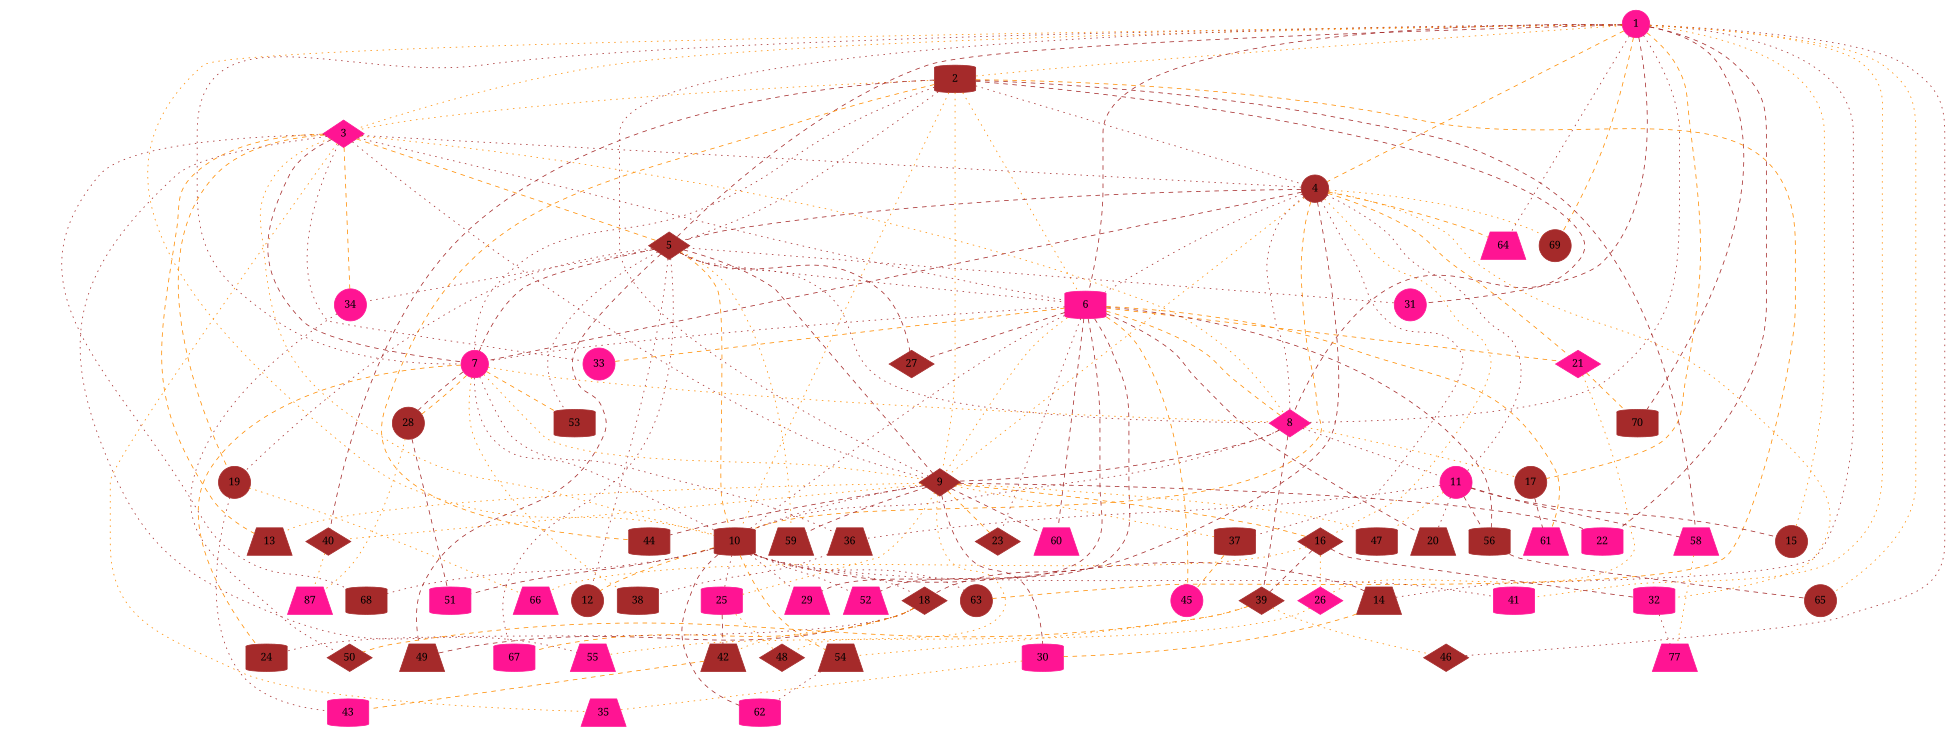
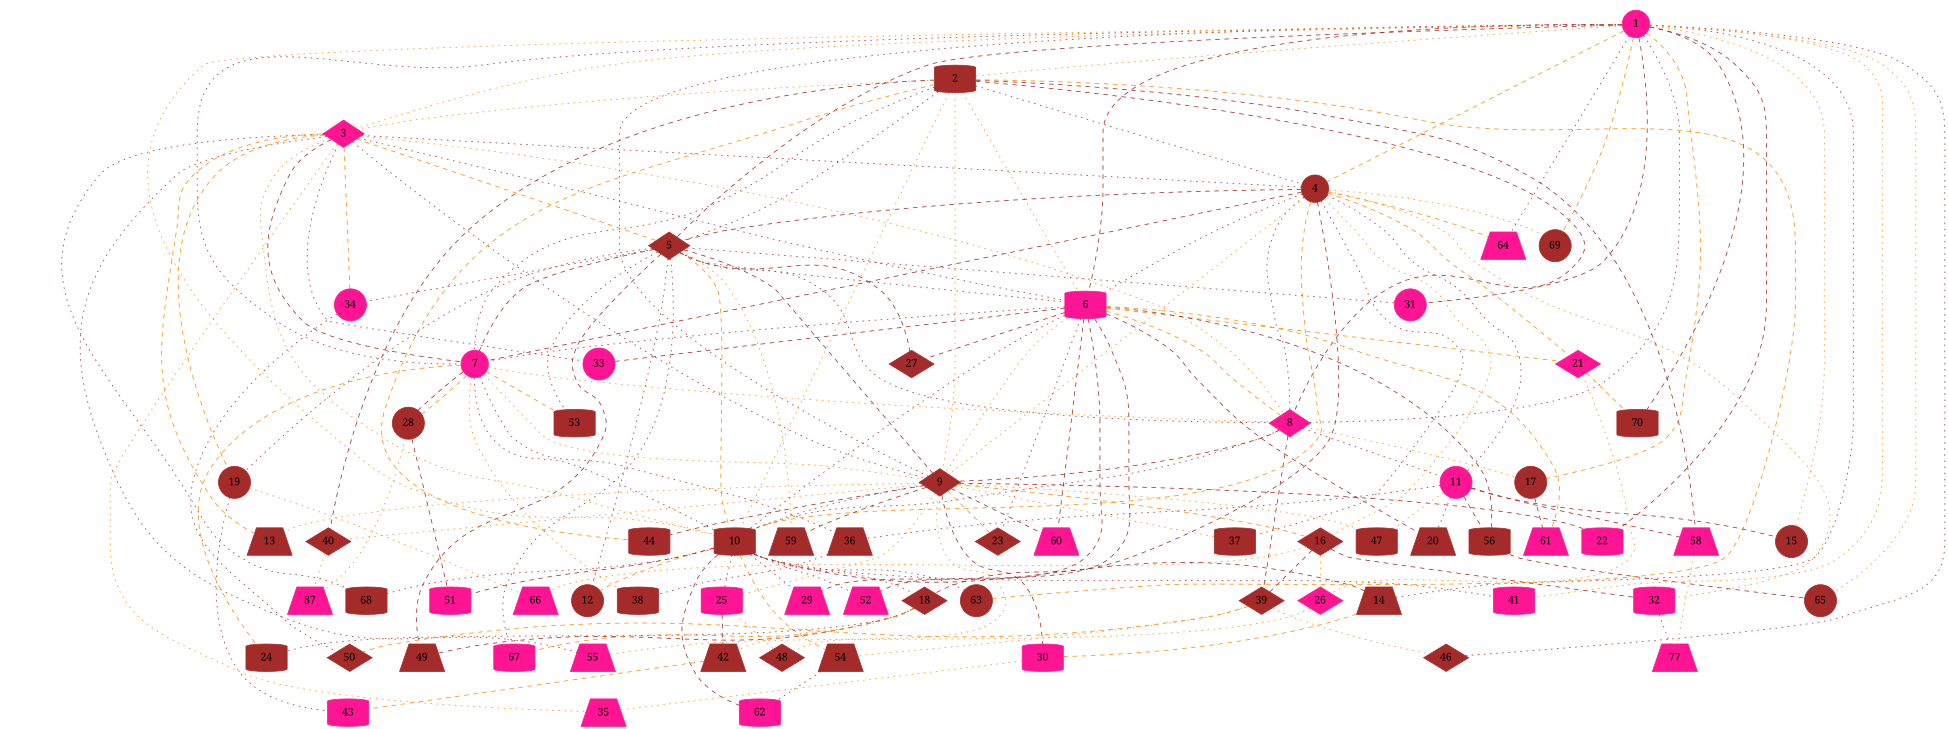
(840, 335) -> (840, 335)
(1187, 601) -> none
